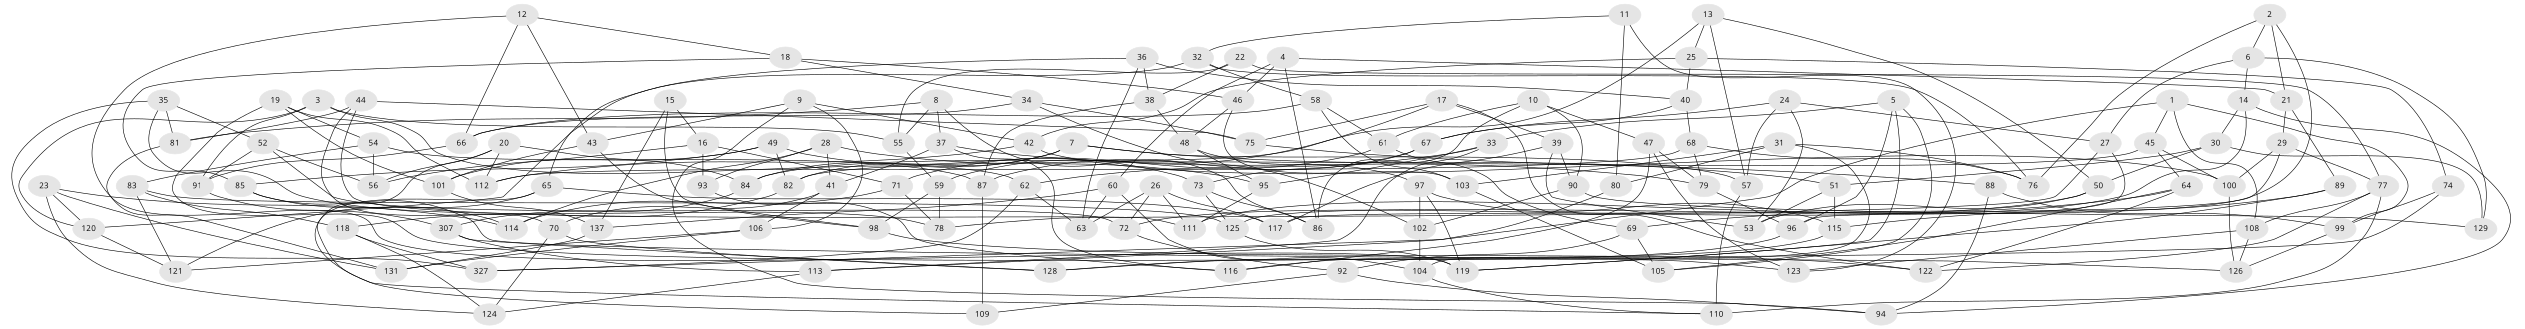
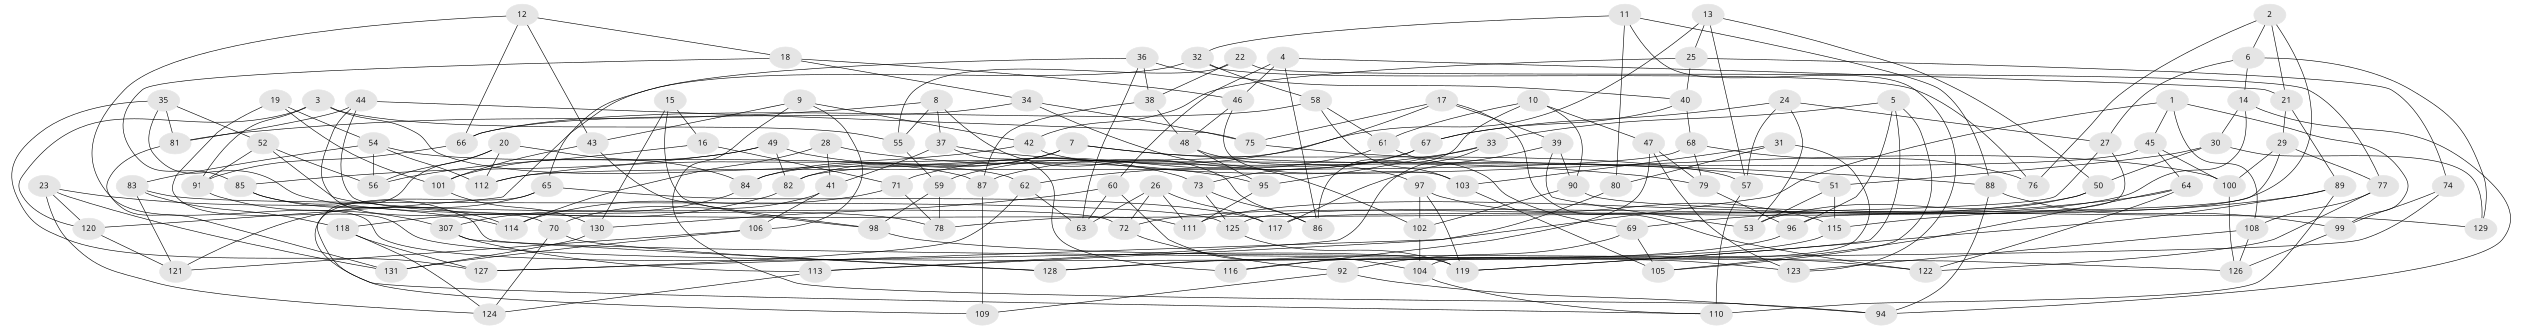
none -> (1831, 58)
(385, 128) -> (426, 163)
(1875, 150) -> none
(703, 186) -> none
(597, 229) -> (597, 229)
(481, 272) -> (481, 272)
(2077, 300) -> (2053, 300)
